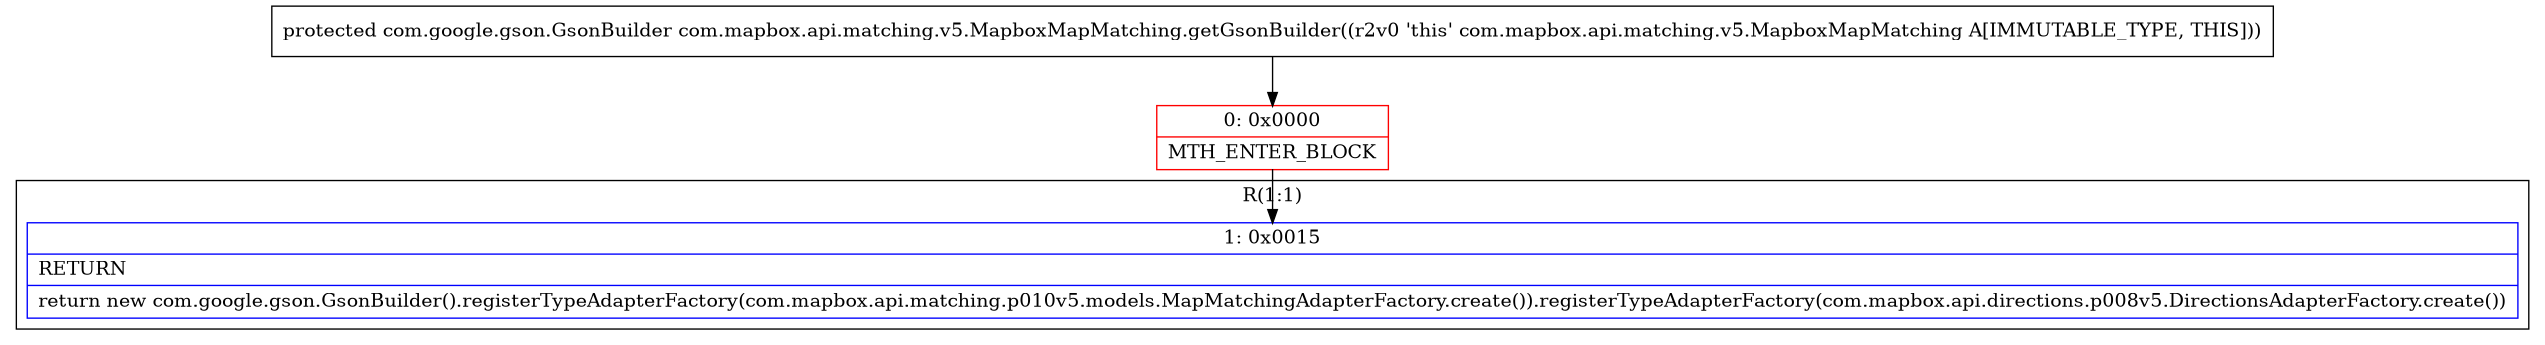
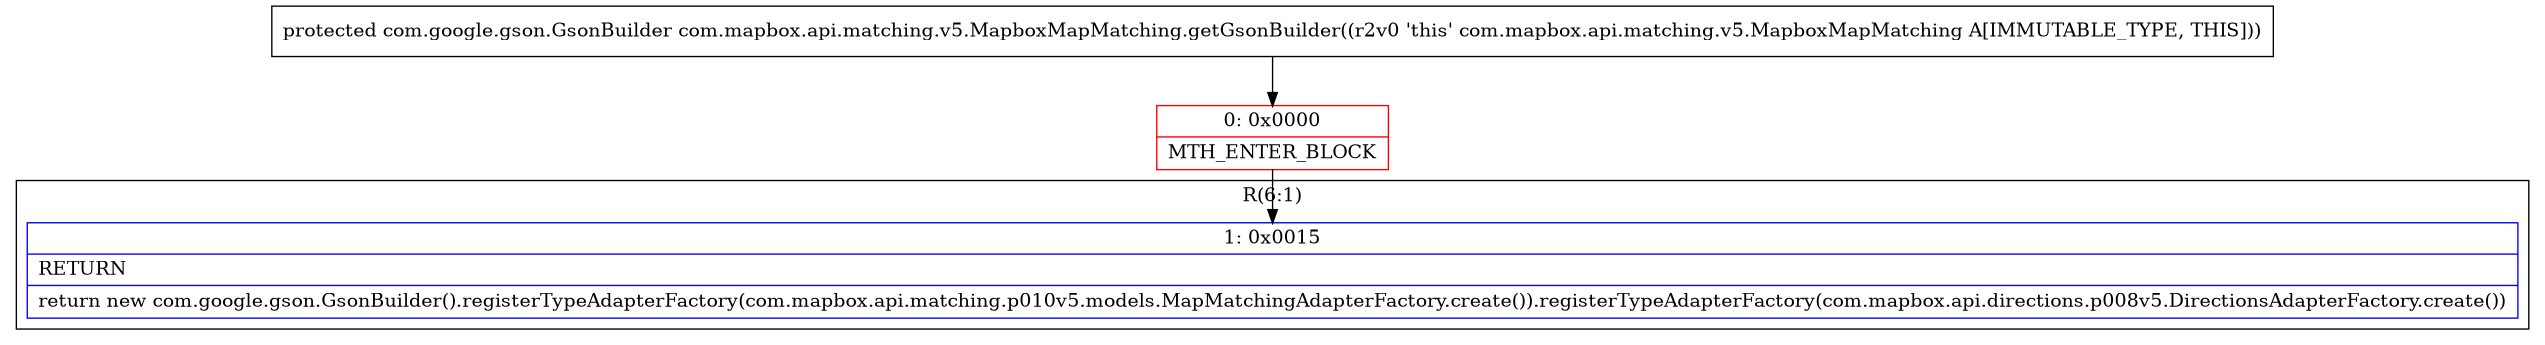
(1273, 196) -> (1273, 196)
